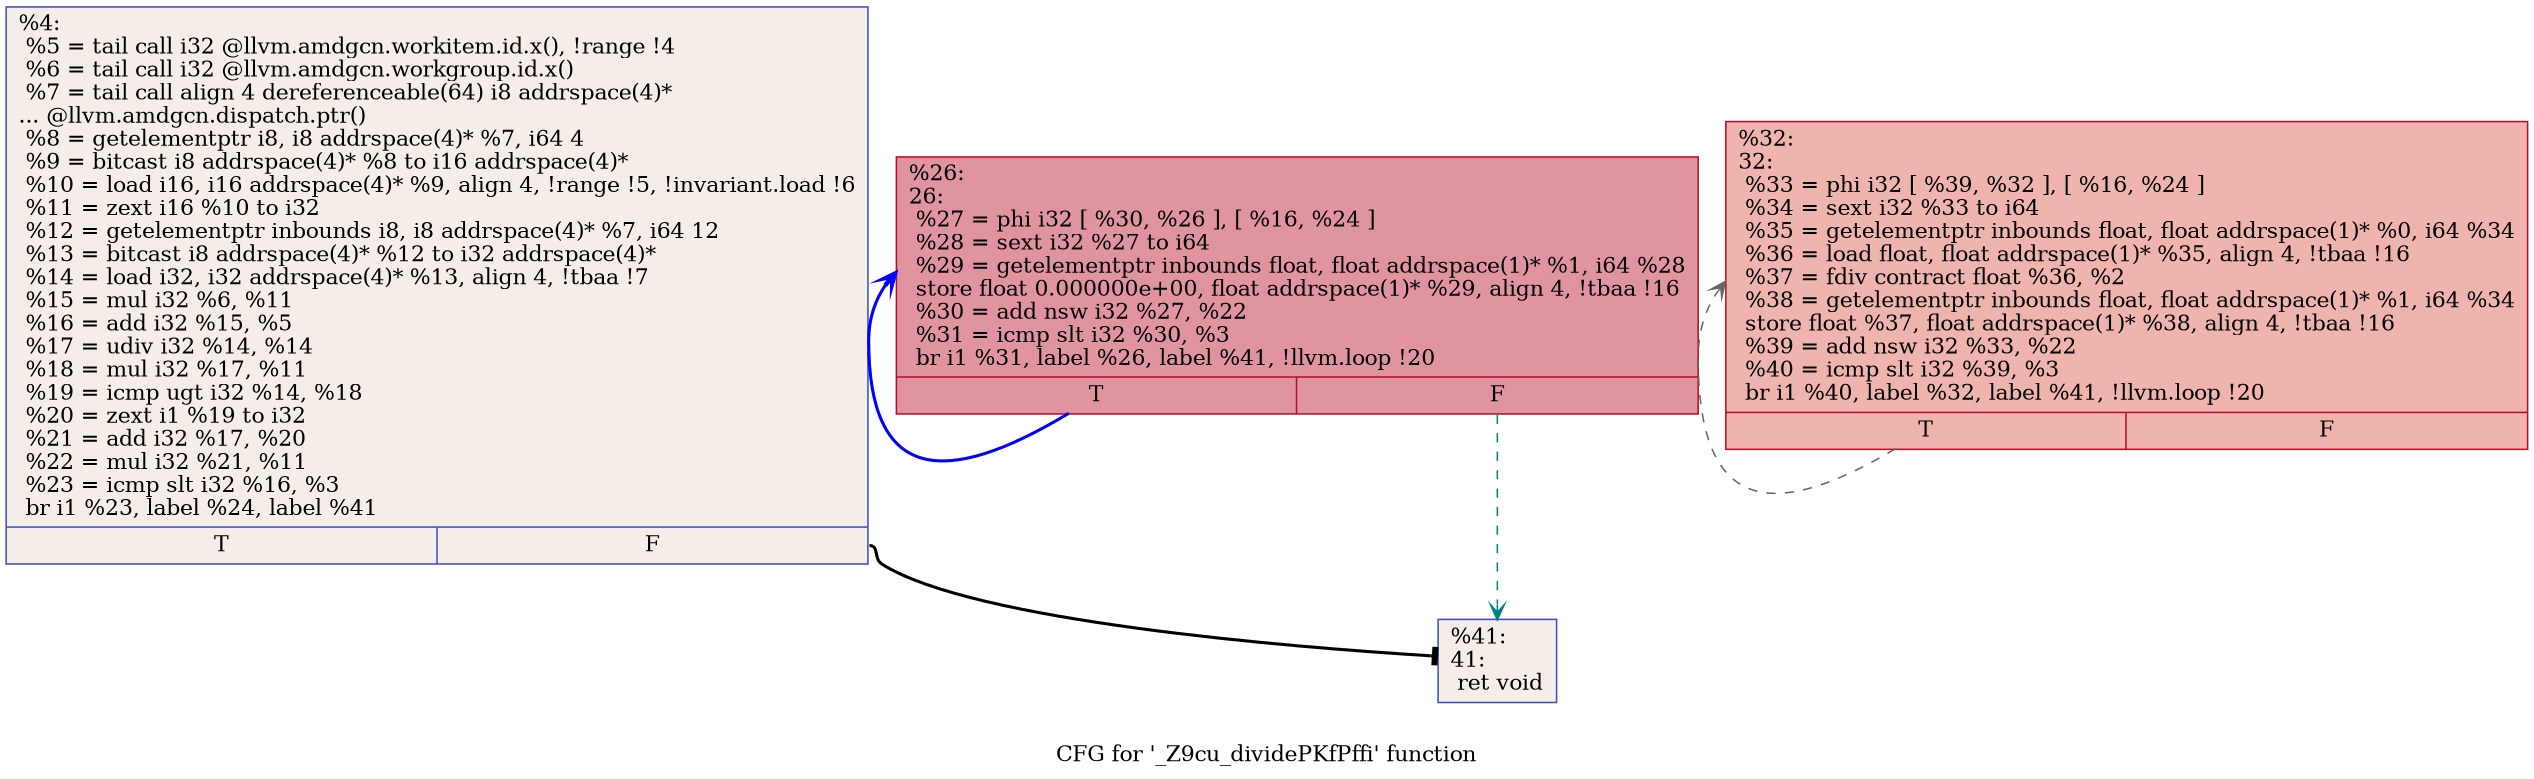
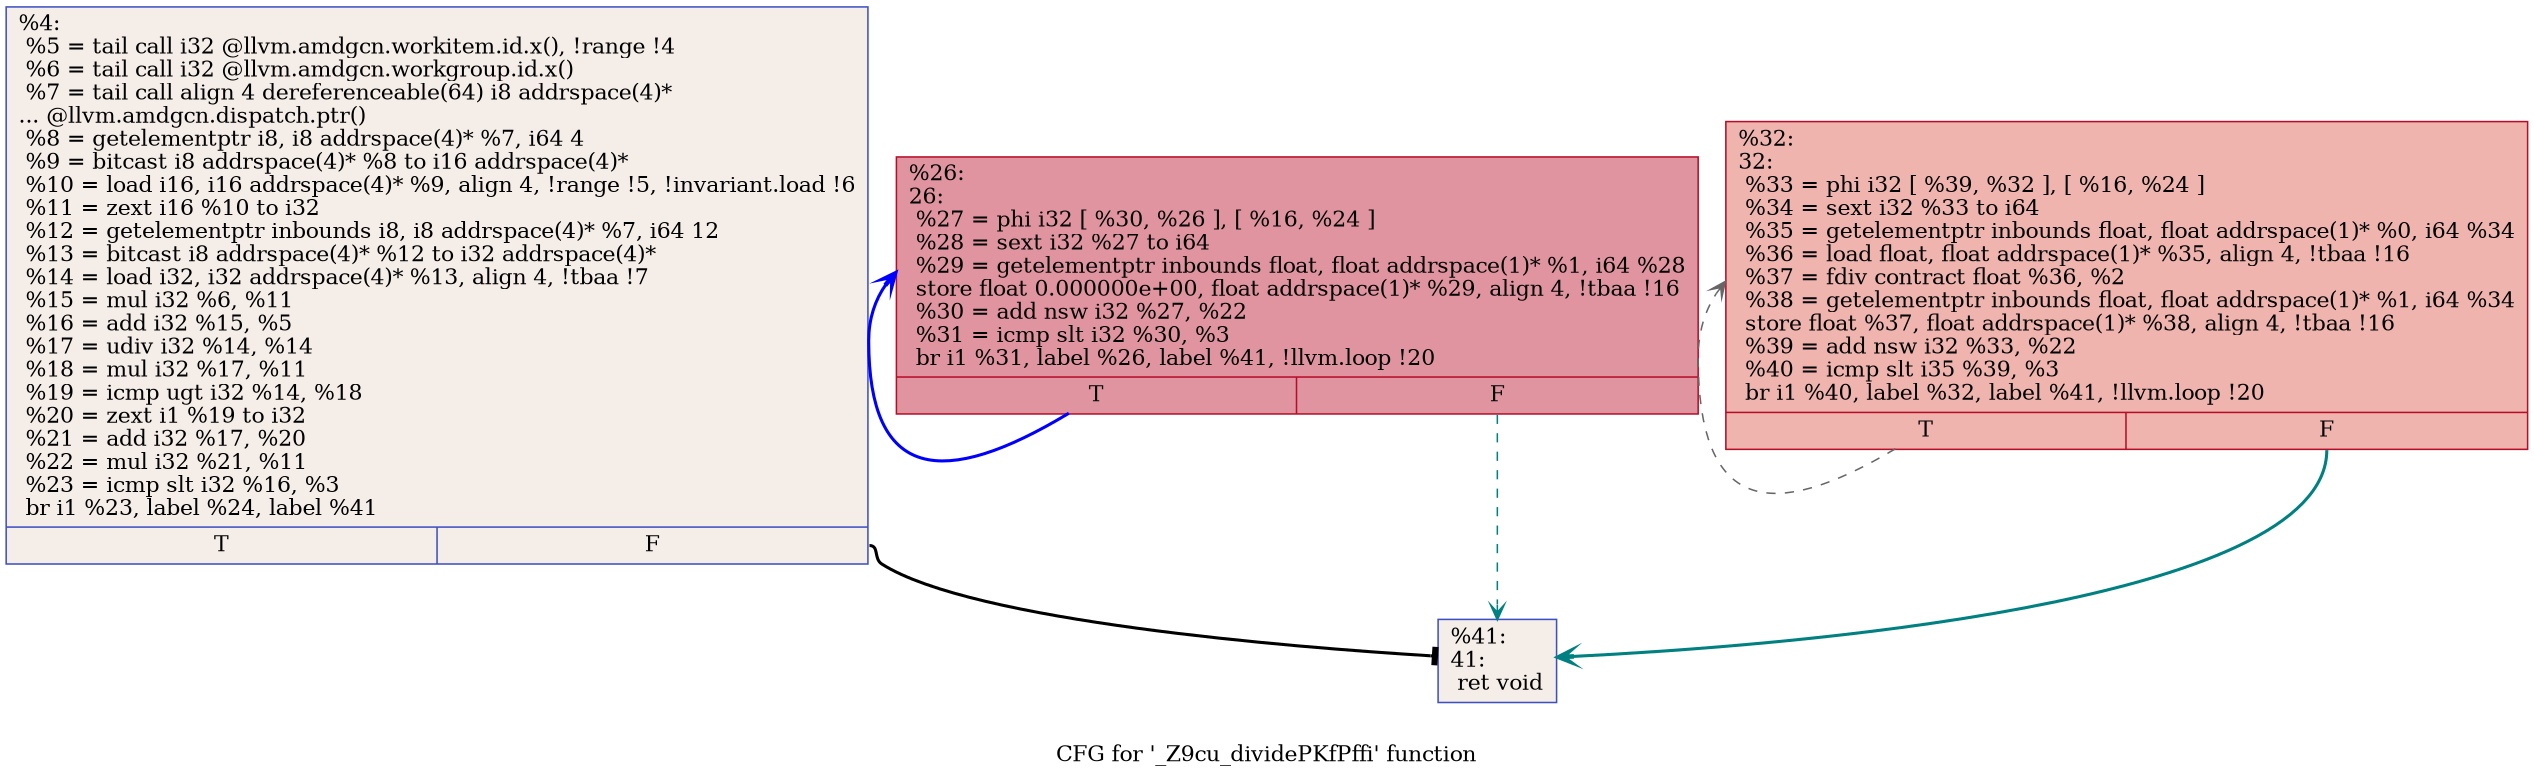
(1899, 370) -> (1899, 370)
none -> (1977, 615)
